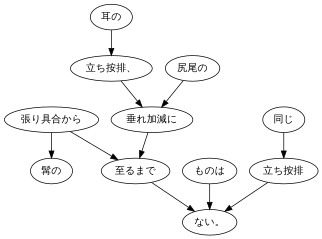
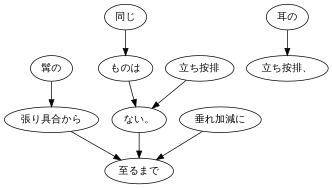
(193, 68) -> none
(129, 91) -> none
(52, 142) -> (52, 91)
(284, 142) -> (126, 39)
(170, 195) -> (139, 142)
